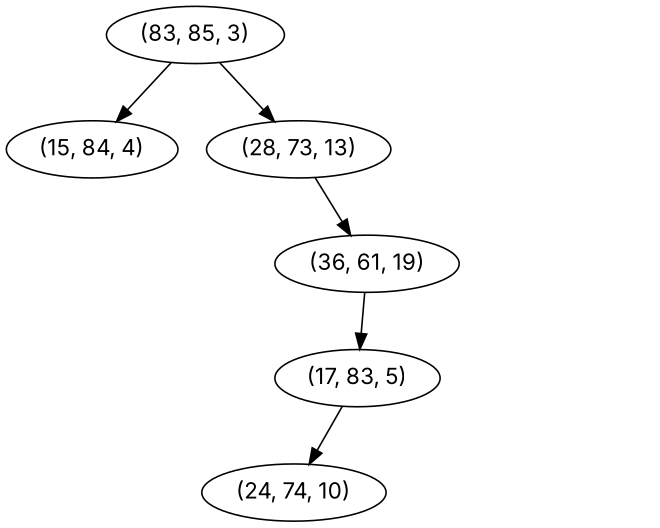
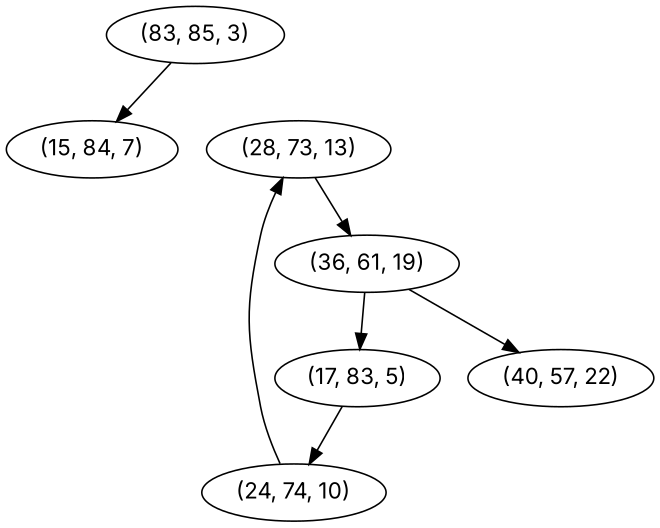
(242, 86) -> (250, 328)
(92, 149) -> (92, 149)
none -> (561, 378)
